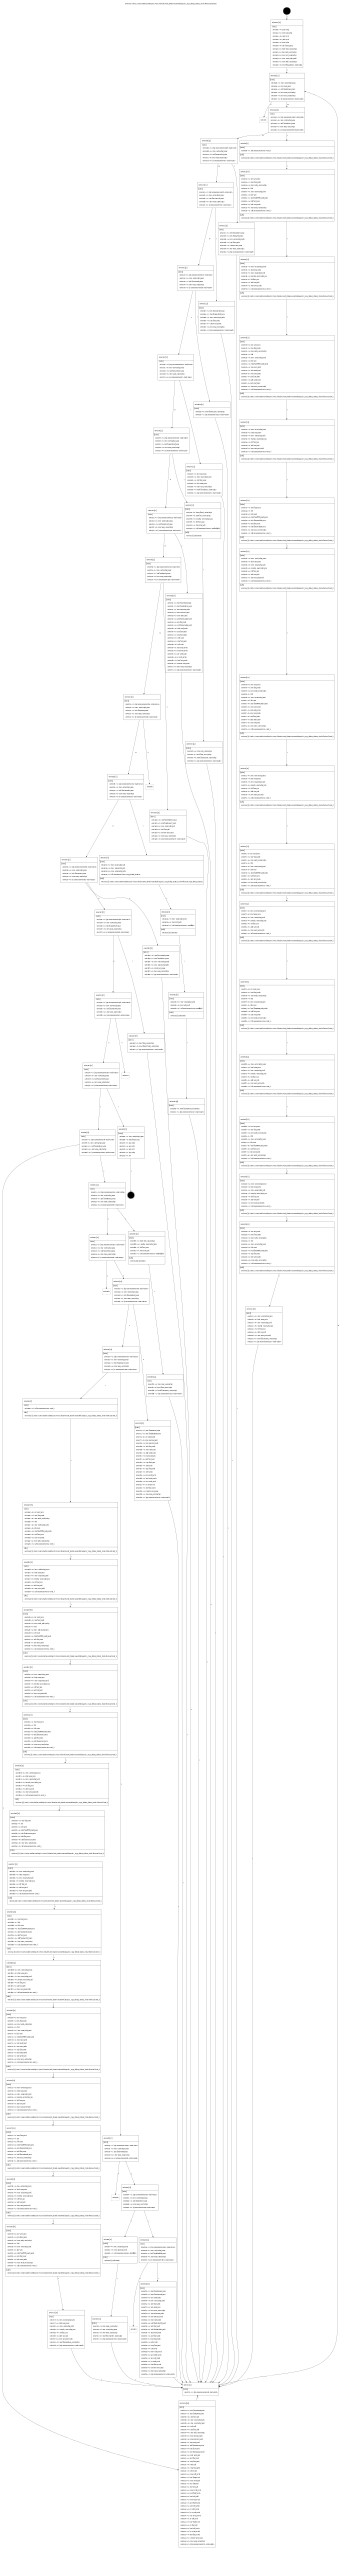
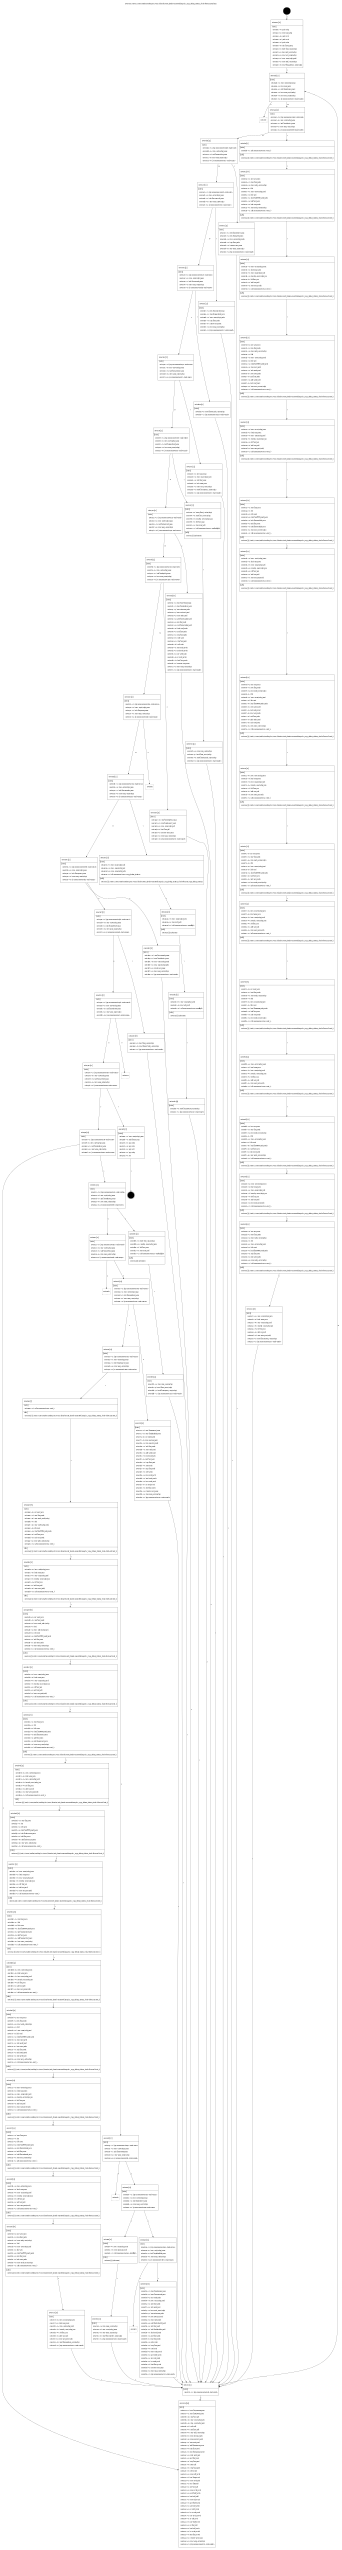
none -> (56, 1858)
(197, 2398) -> (200, 2397)
